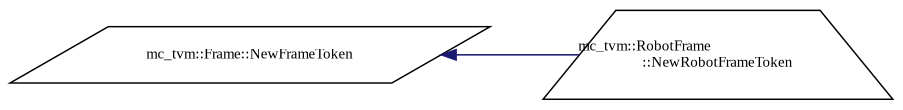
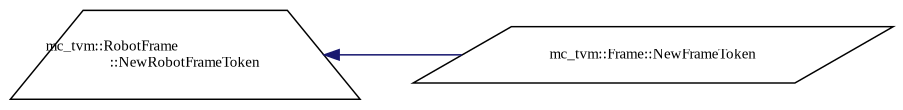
(518, 55) -> (401, 55)
